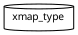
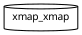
(39, 17) -> (41, 17)
